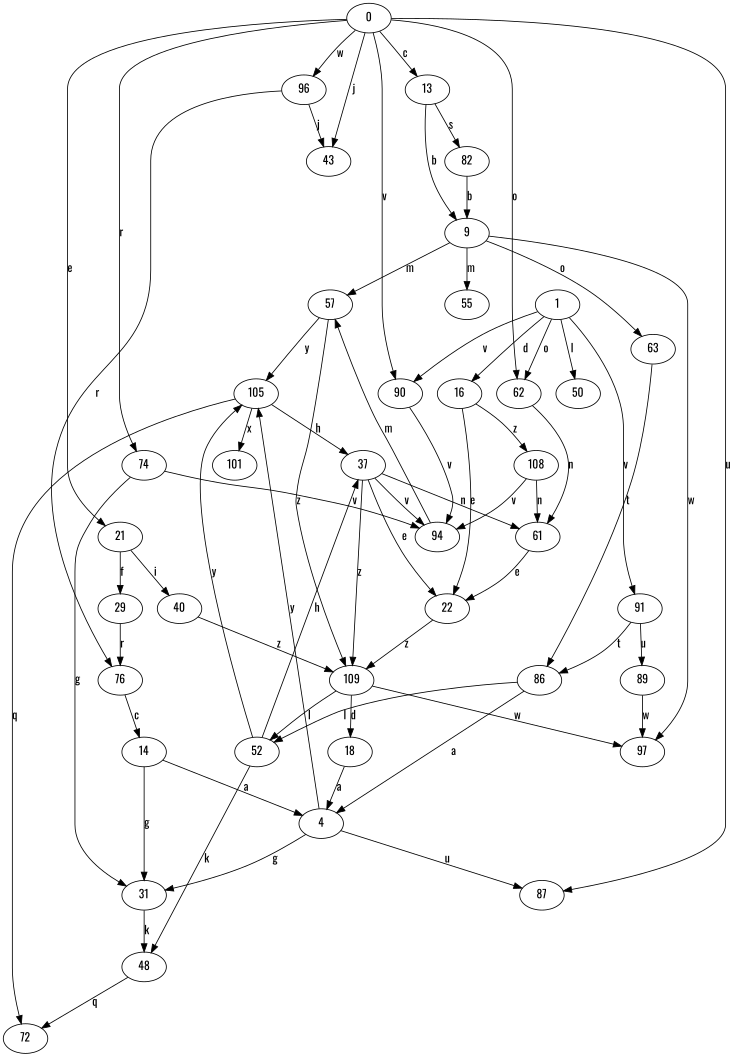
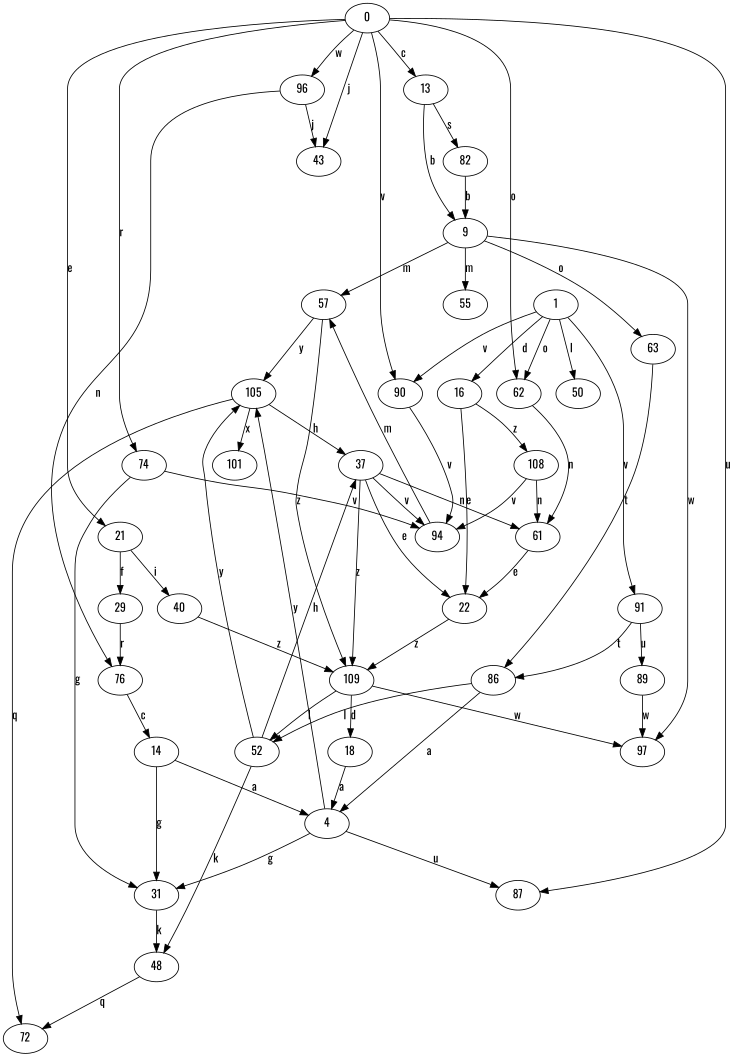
(98, 394) -> (98, 394)
